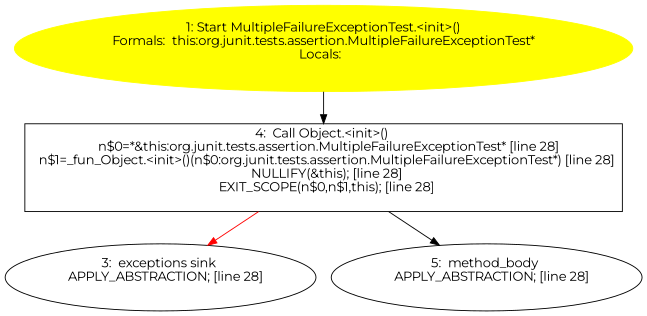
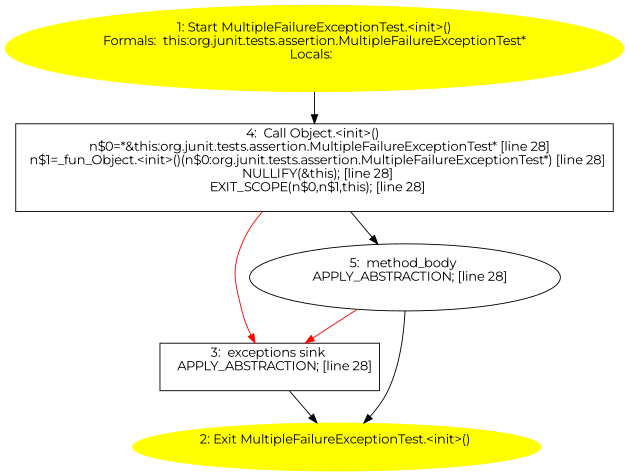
(161, 277) -> (270, 367)
none -> (335, 324)
none -> (337, 447)
